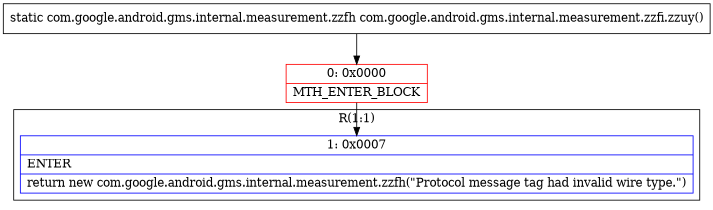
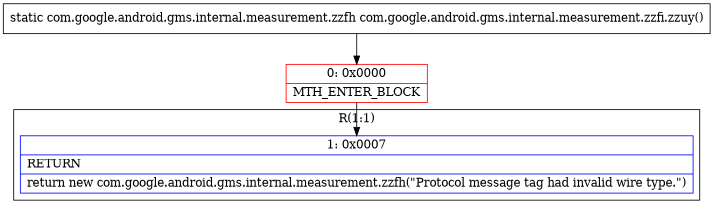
(49, 164) -> (54, 164)
